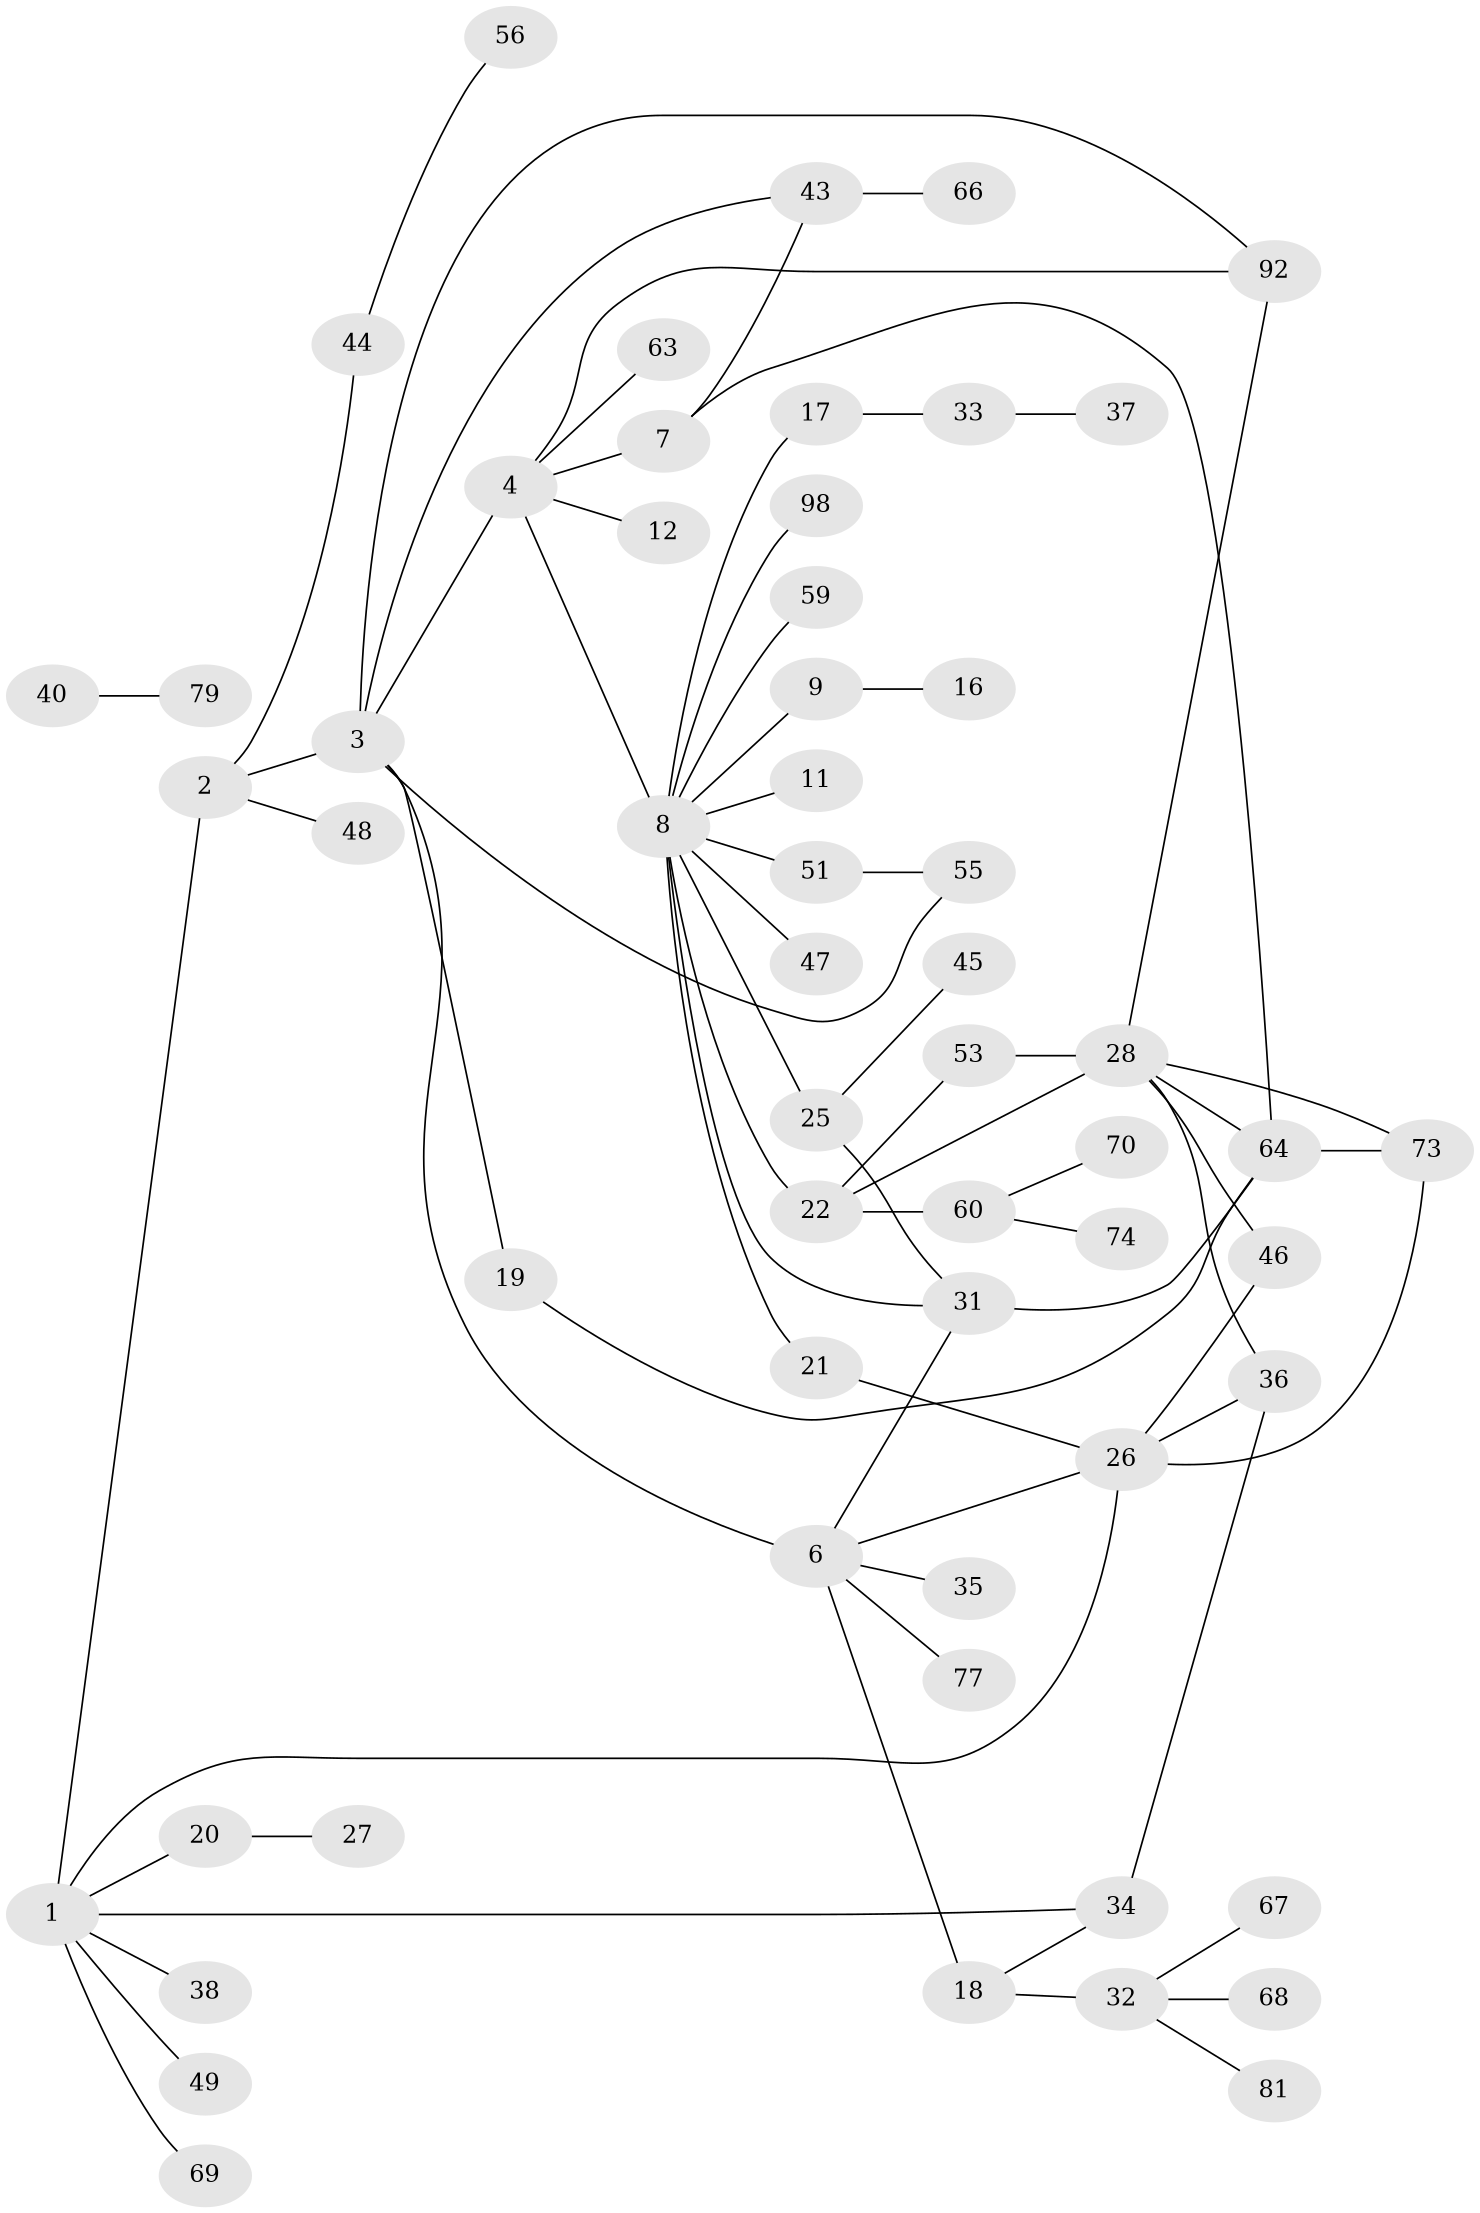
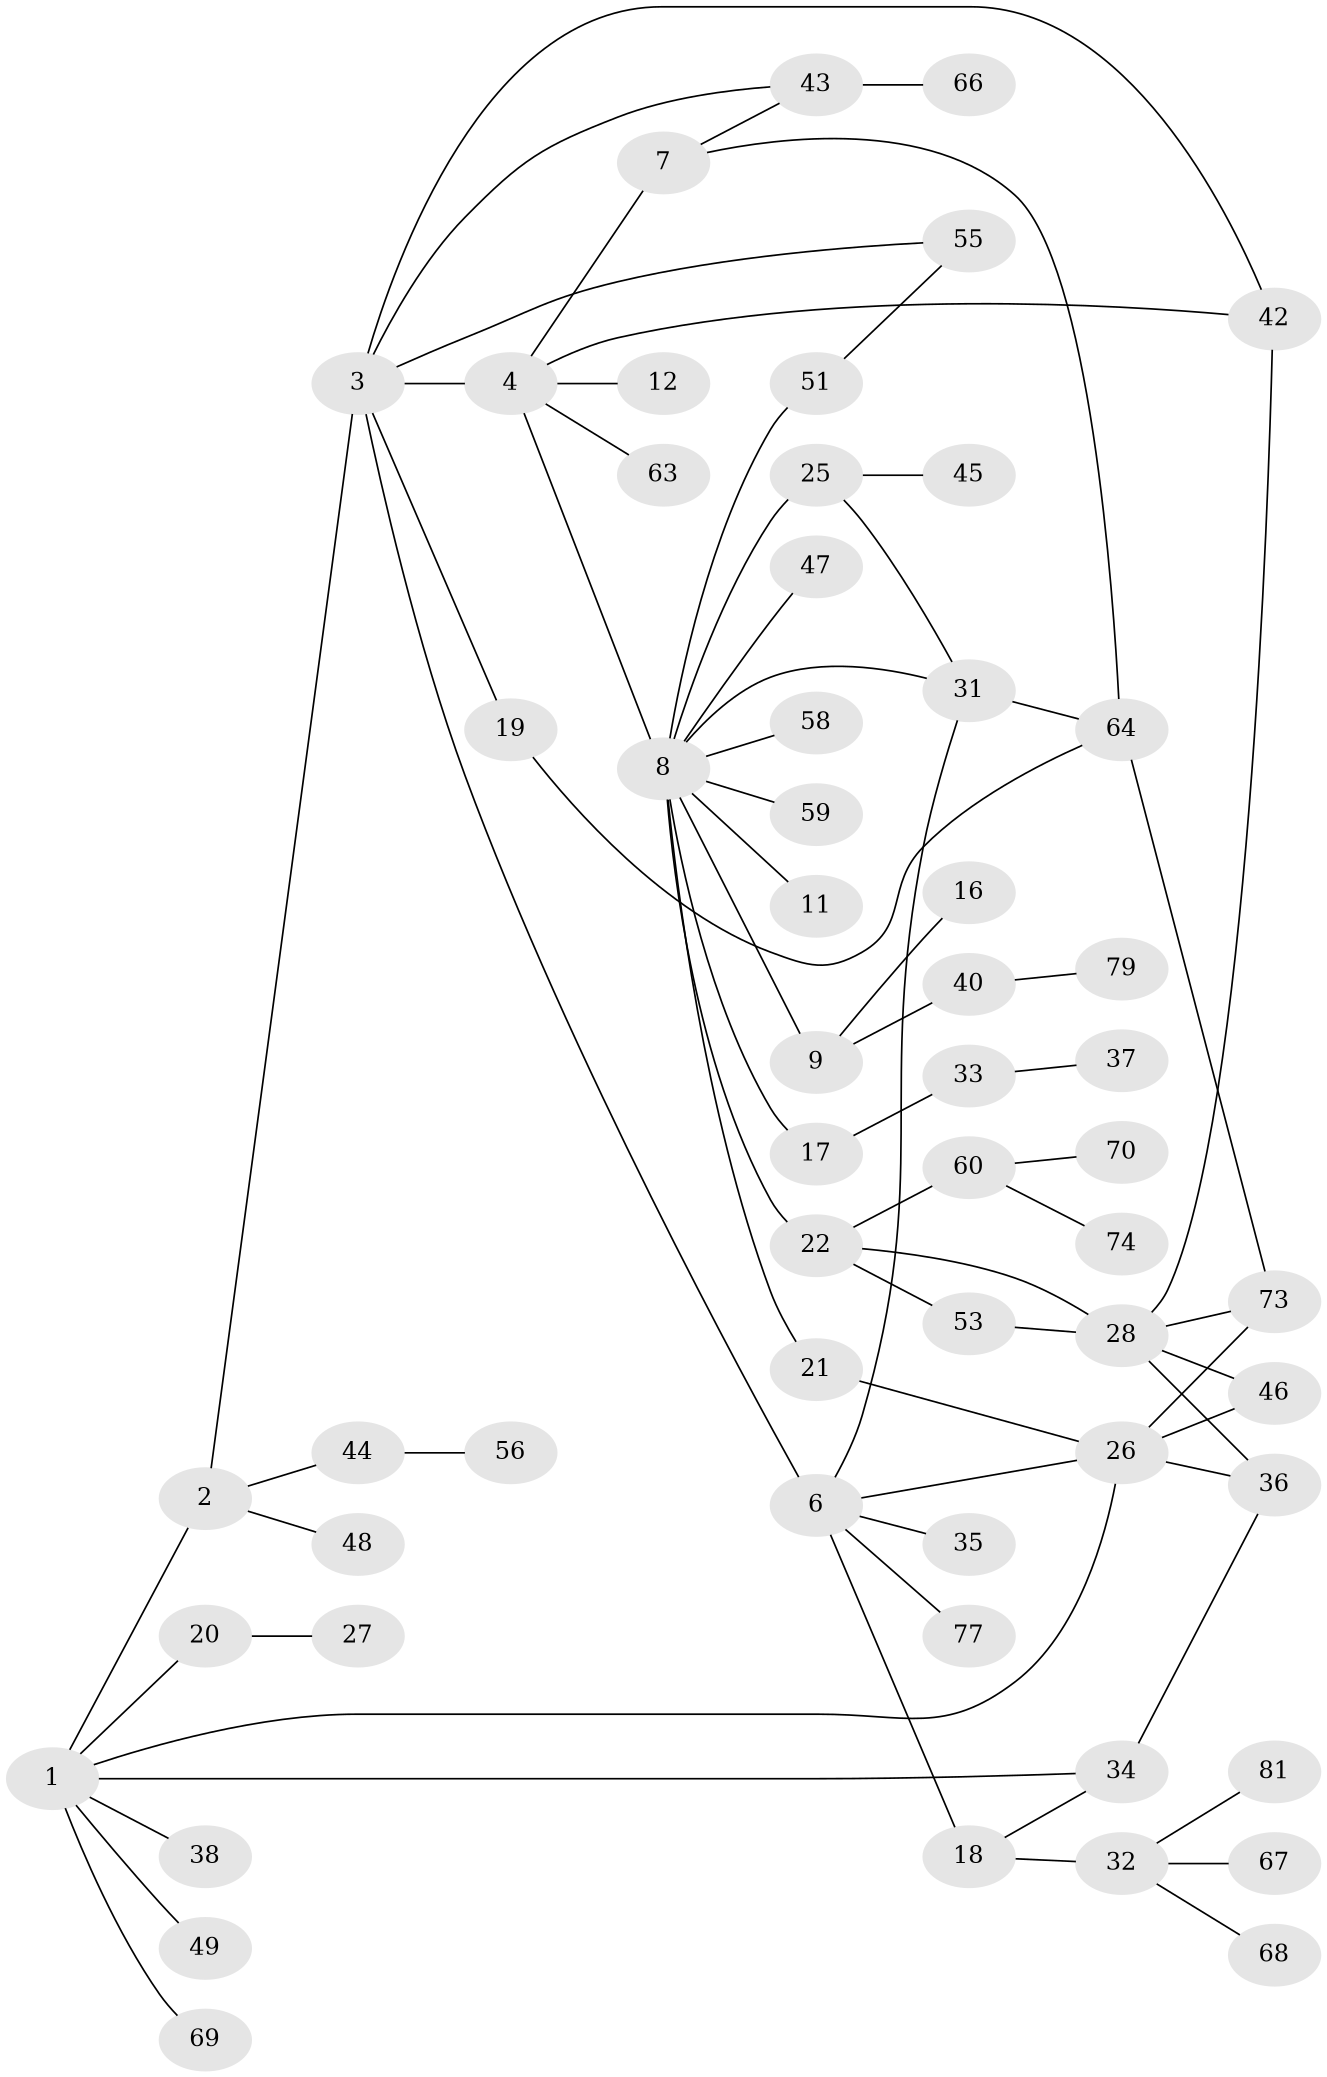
(1275, 272) -> (1275, 319)
(816, 506) -> (816, 723)
none -> (891, 1024)
(1198, 1103) -> none
